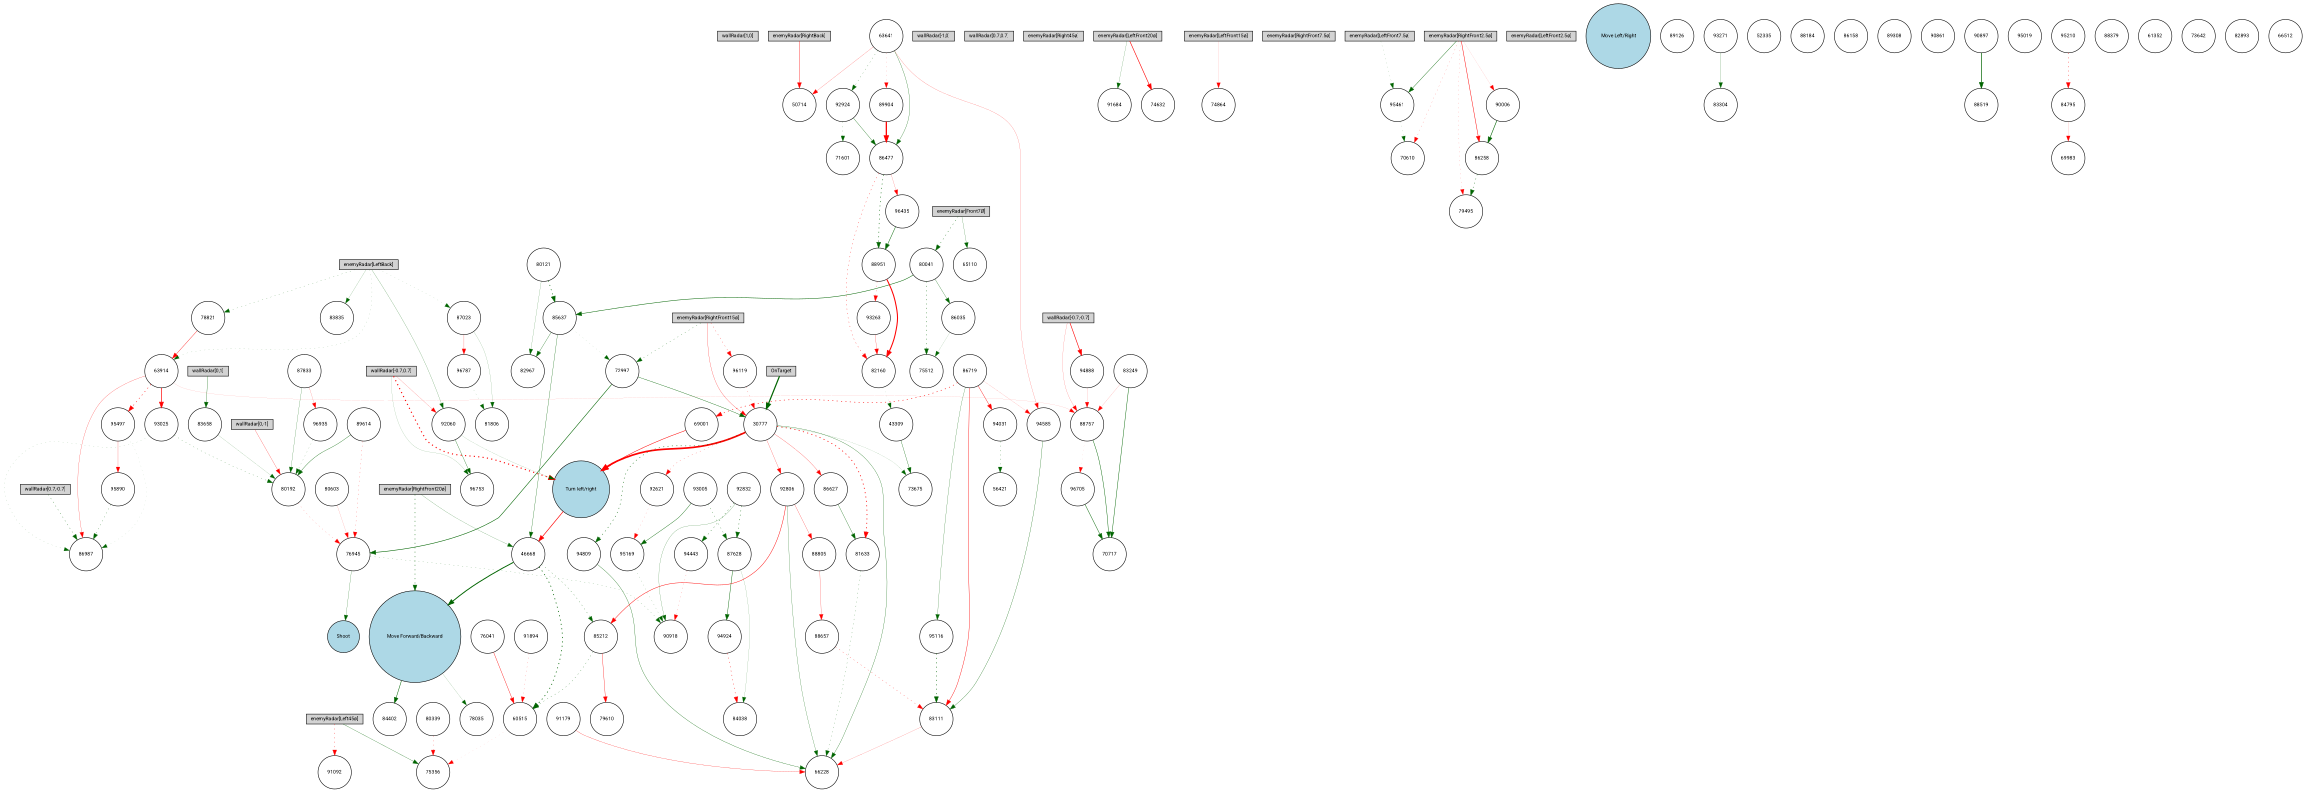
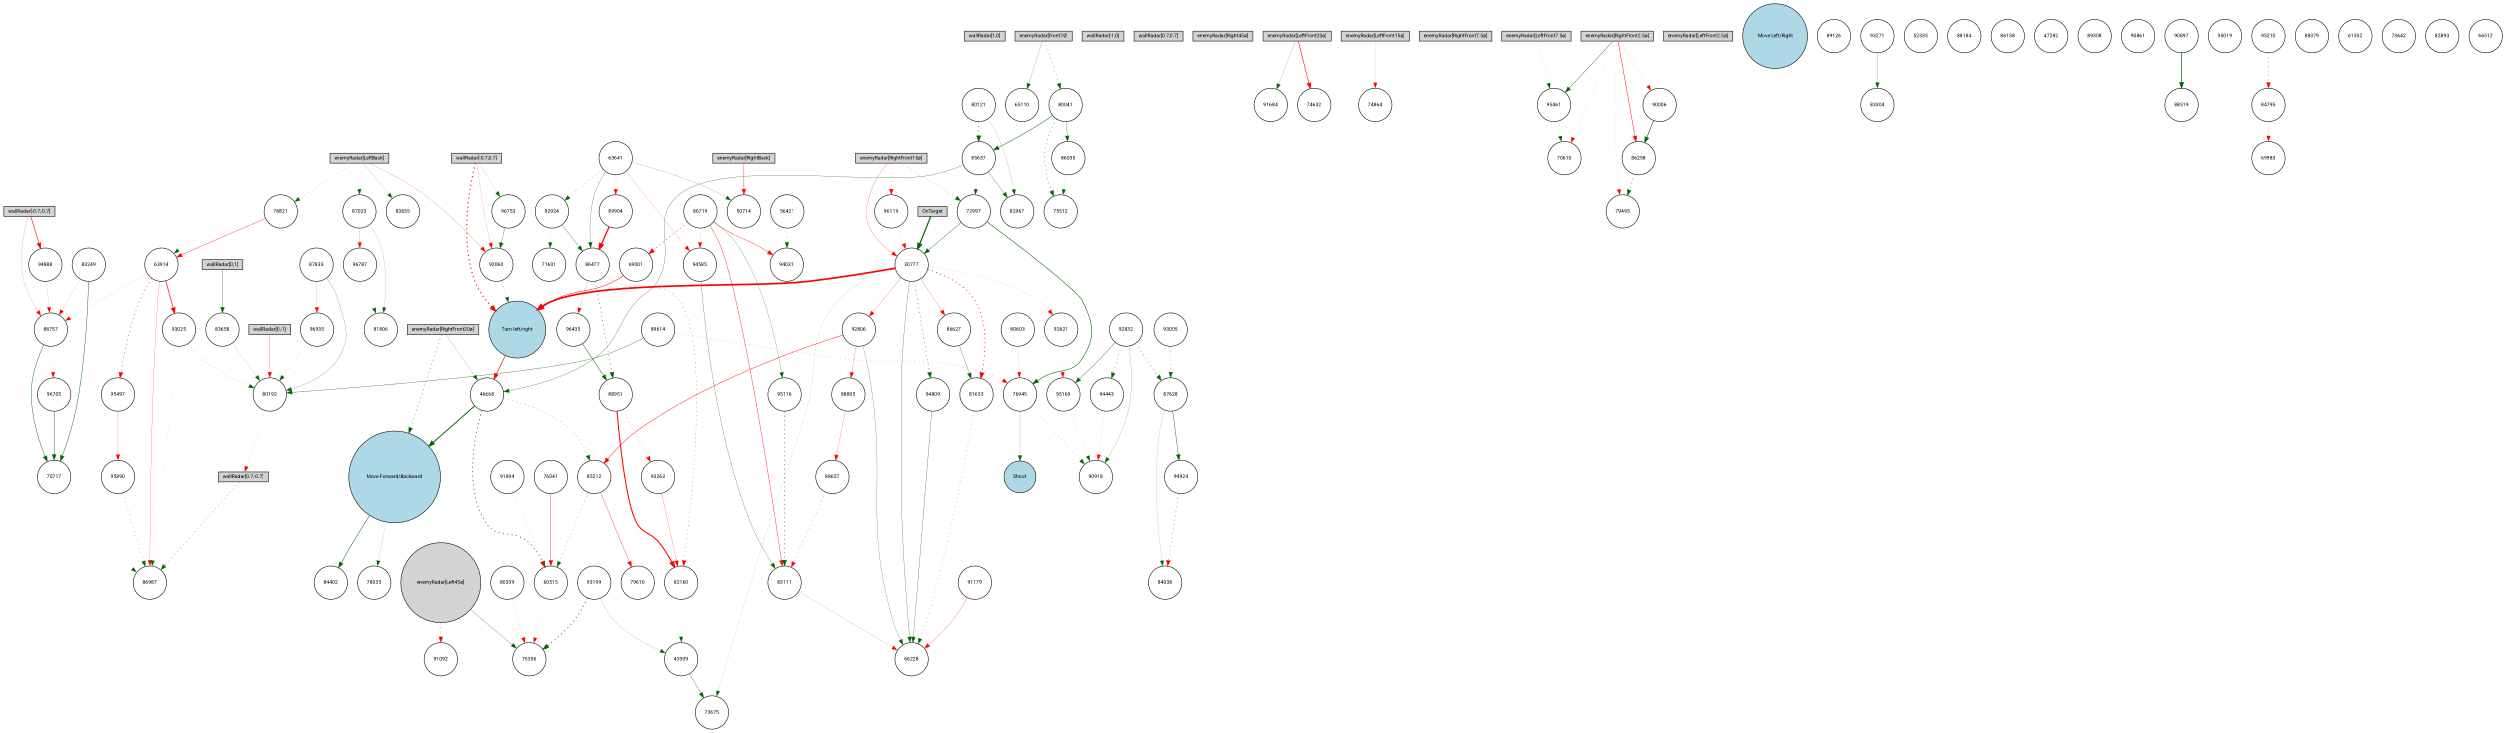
none -> (2051, 36)
(845, 69) -> (680, 177)
(411, 334) -> (430, 199)
(460, 451) -> (503, 235)
(1000, 454) -> (787, 235)
(316, 523) -> (256, 438)
(670, 524) -> (1098, 361)
none -> (594, 583)
(335, 719) -> (441, 583)
